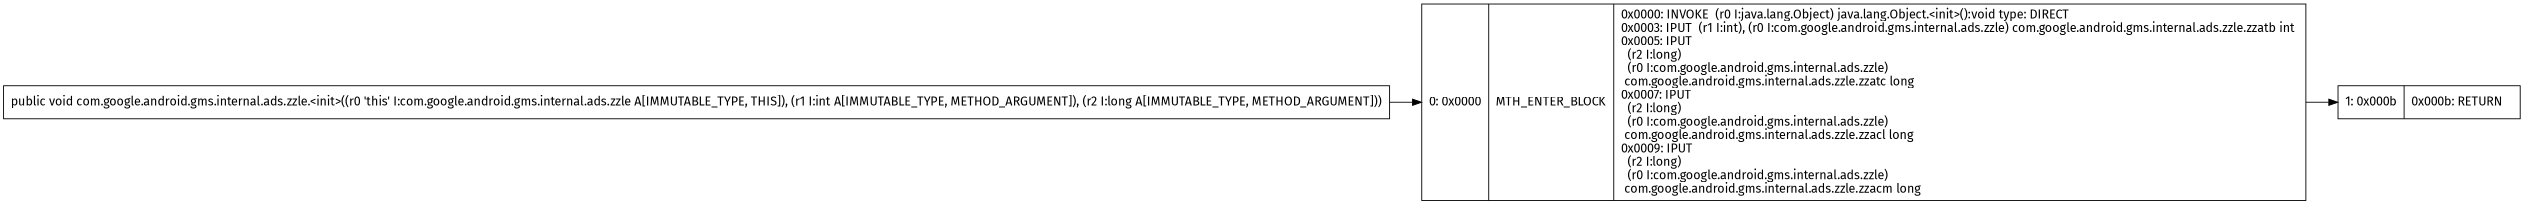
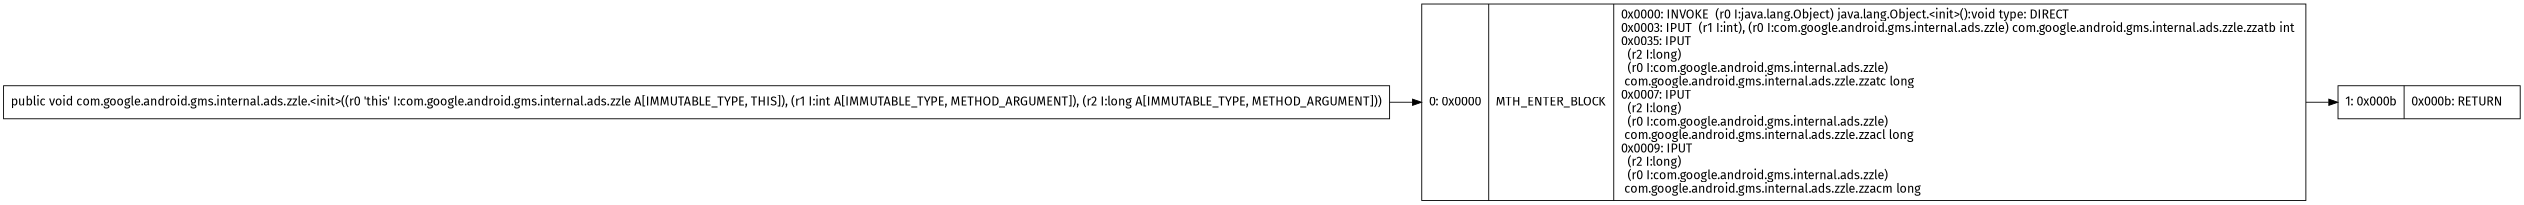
(1660, 42) -> (1660, 42)
